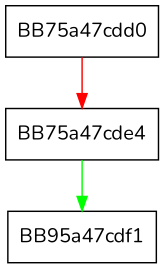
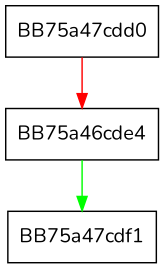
(82, 134) -> (82, 134)
(82, 237) -> (82, 237)
